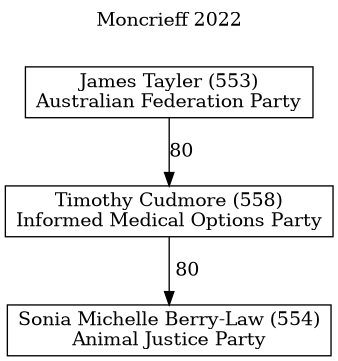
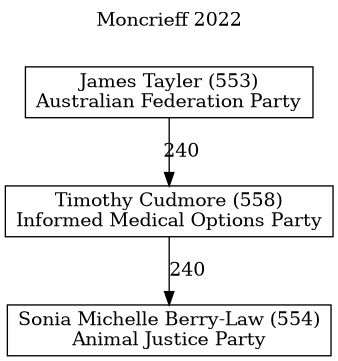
(182, 152) -> (182, 152)
(188, 271) -> (188, 271)
